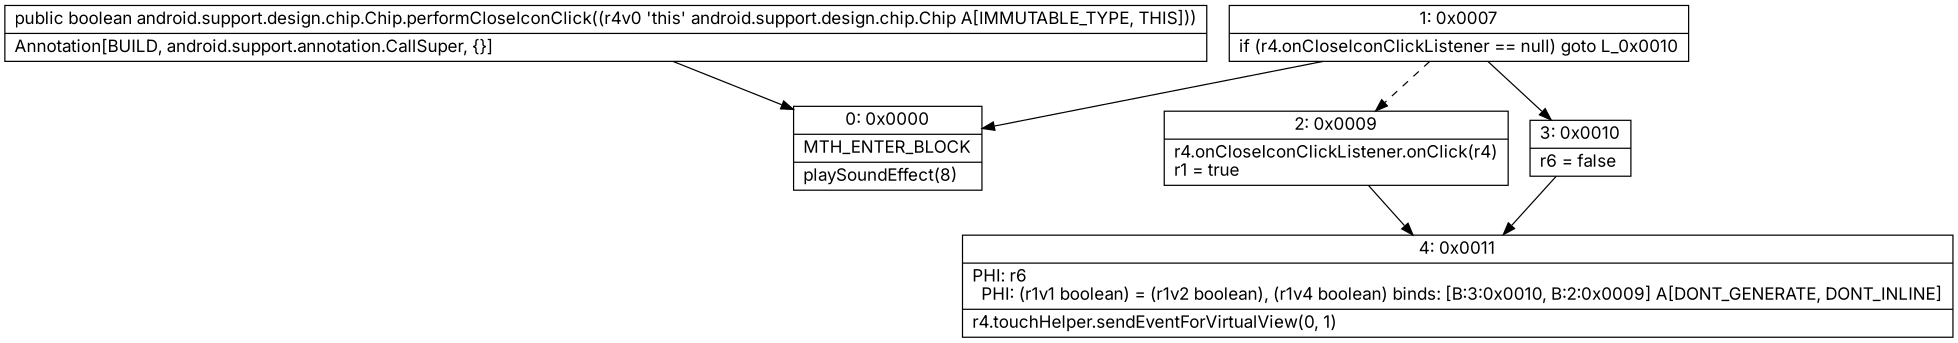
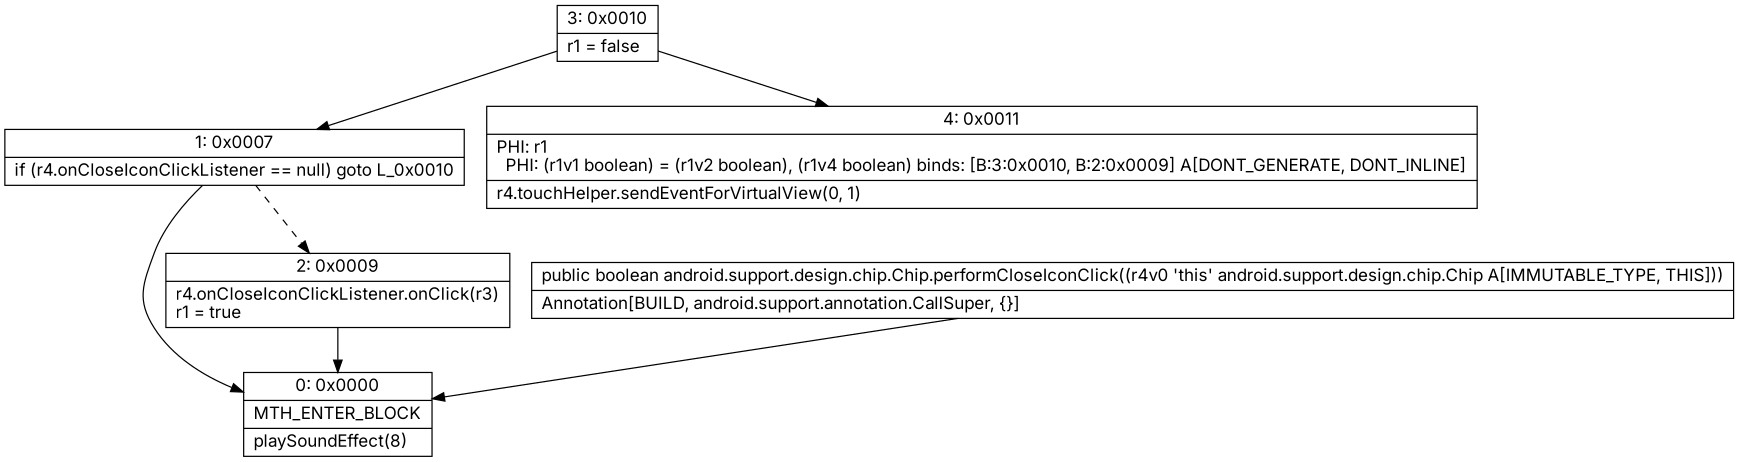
(1515, 86) -> (443, 88)
(1336, 153) -> (338, 295)
(1579, 162) -> (604, 47)
(1386, 206) -> (338, 344)
(1002, 276) -> (524, 148)
